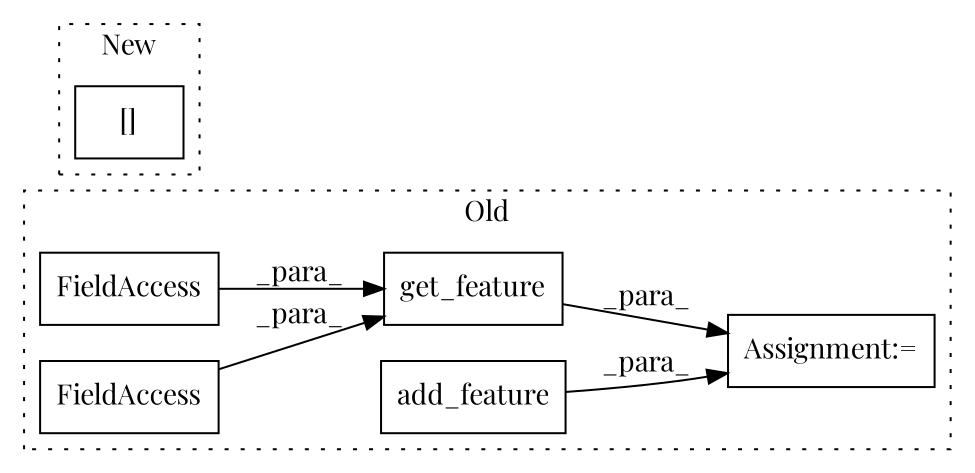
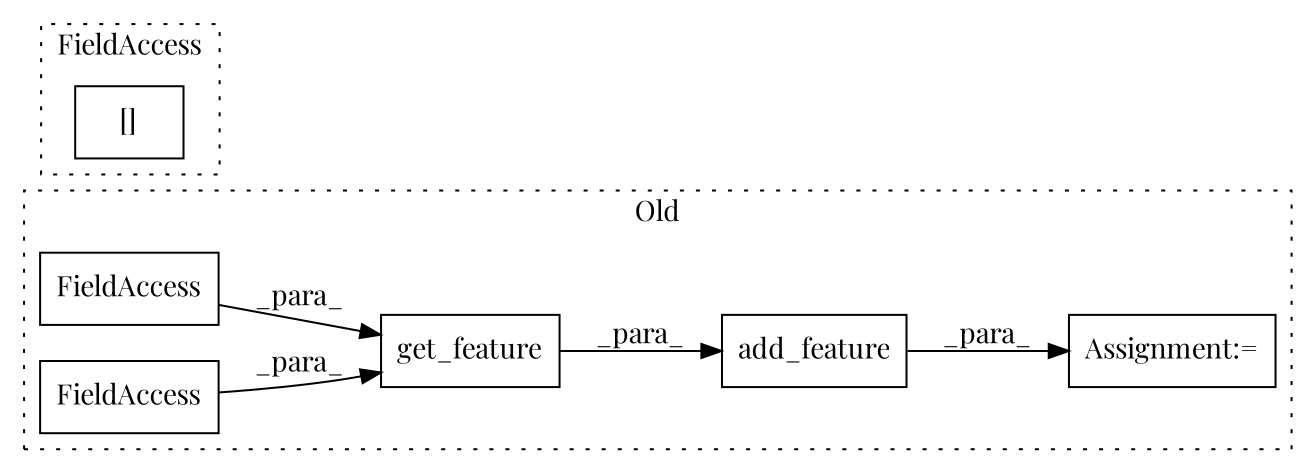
(129, 47) -> (130, 47)
(635, 317) -> (630, 351)
